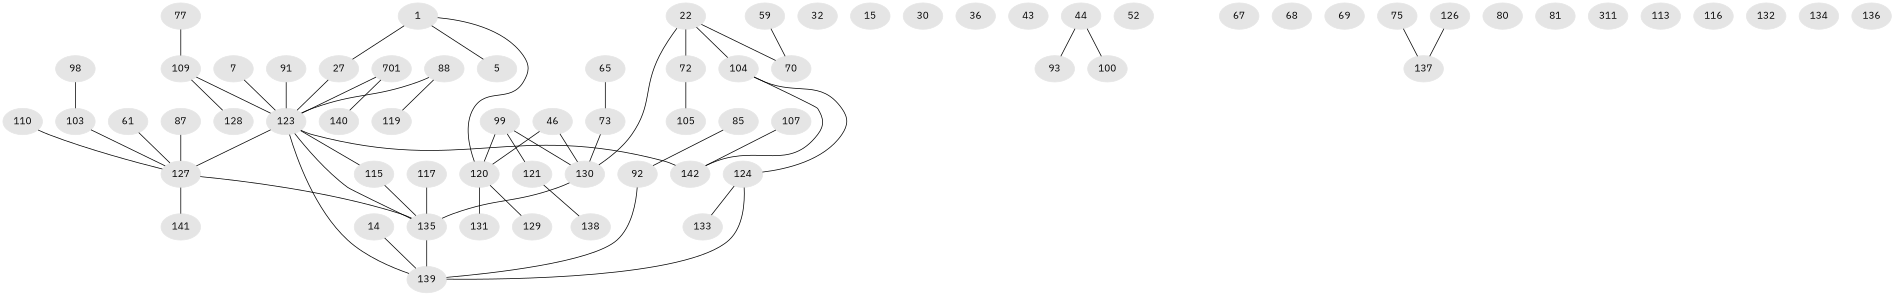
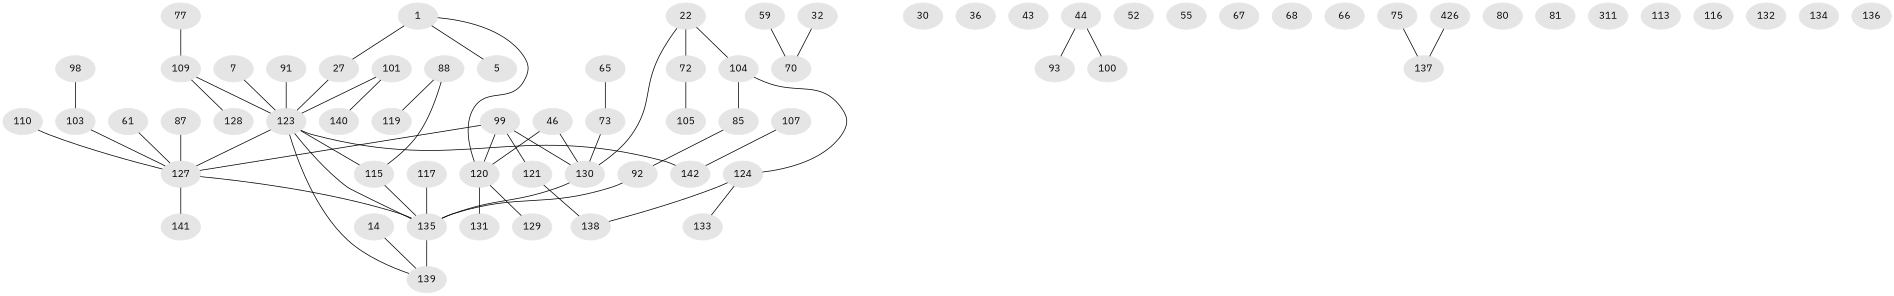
(870, 16) -> none
none -> (1186, 16)
(1345, 16) -> (1345, 16)
(1450, 16) -> (1450, 16)
(739, 42) -> (804, 42)
(392, 69) -> (392, 69)
(375, 93) -> (422, 128)
(810, 142) -> (739, 95)
none -> (340, 148)
(562, 261) -> (532, 201)
(619, 271) -> (669, 204)
